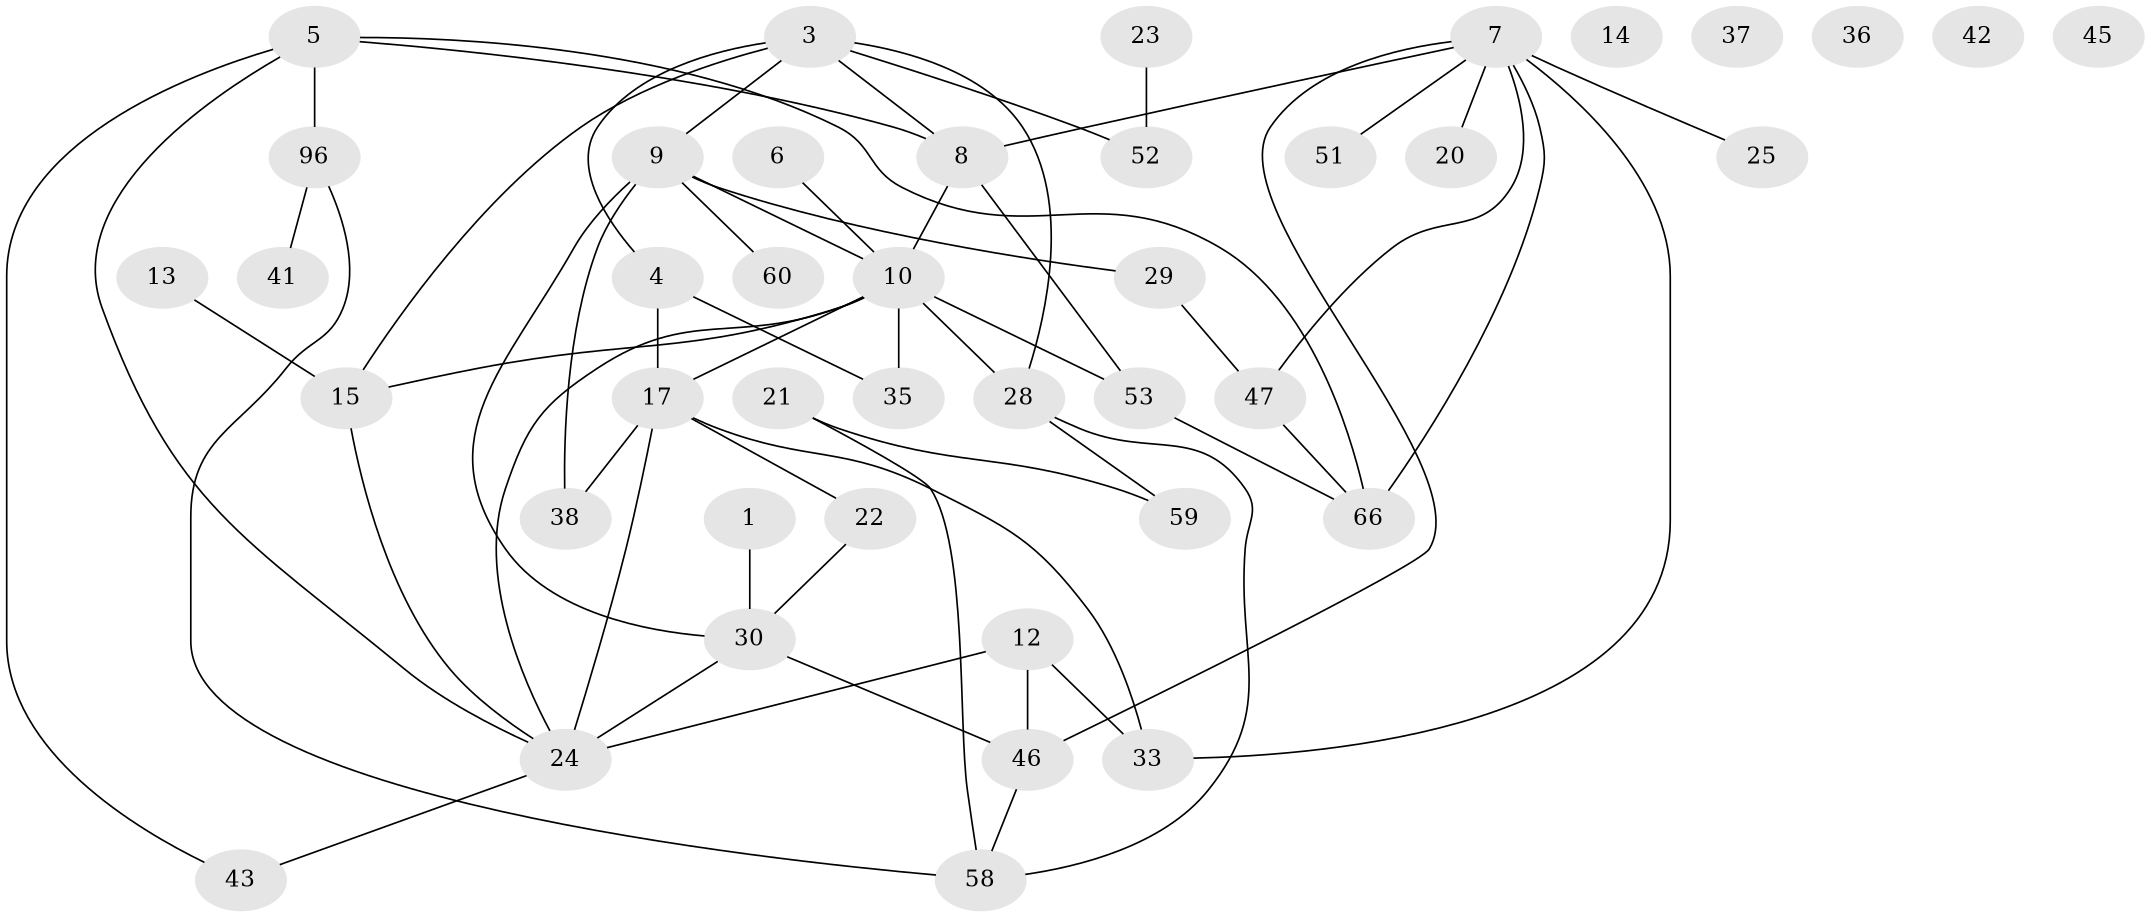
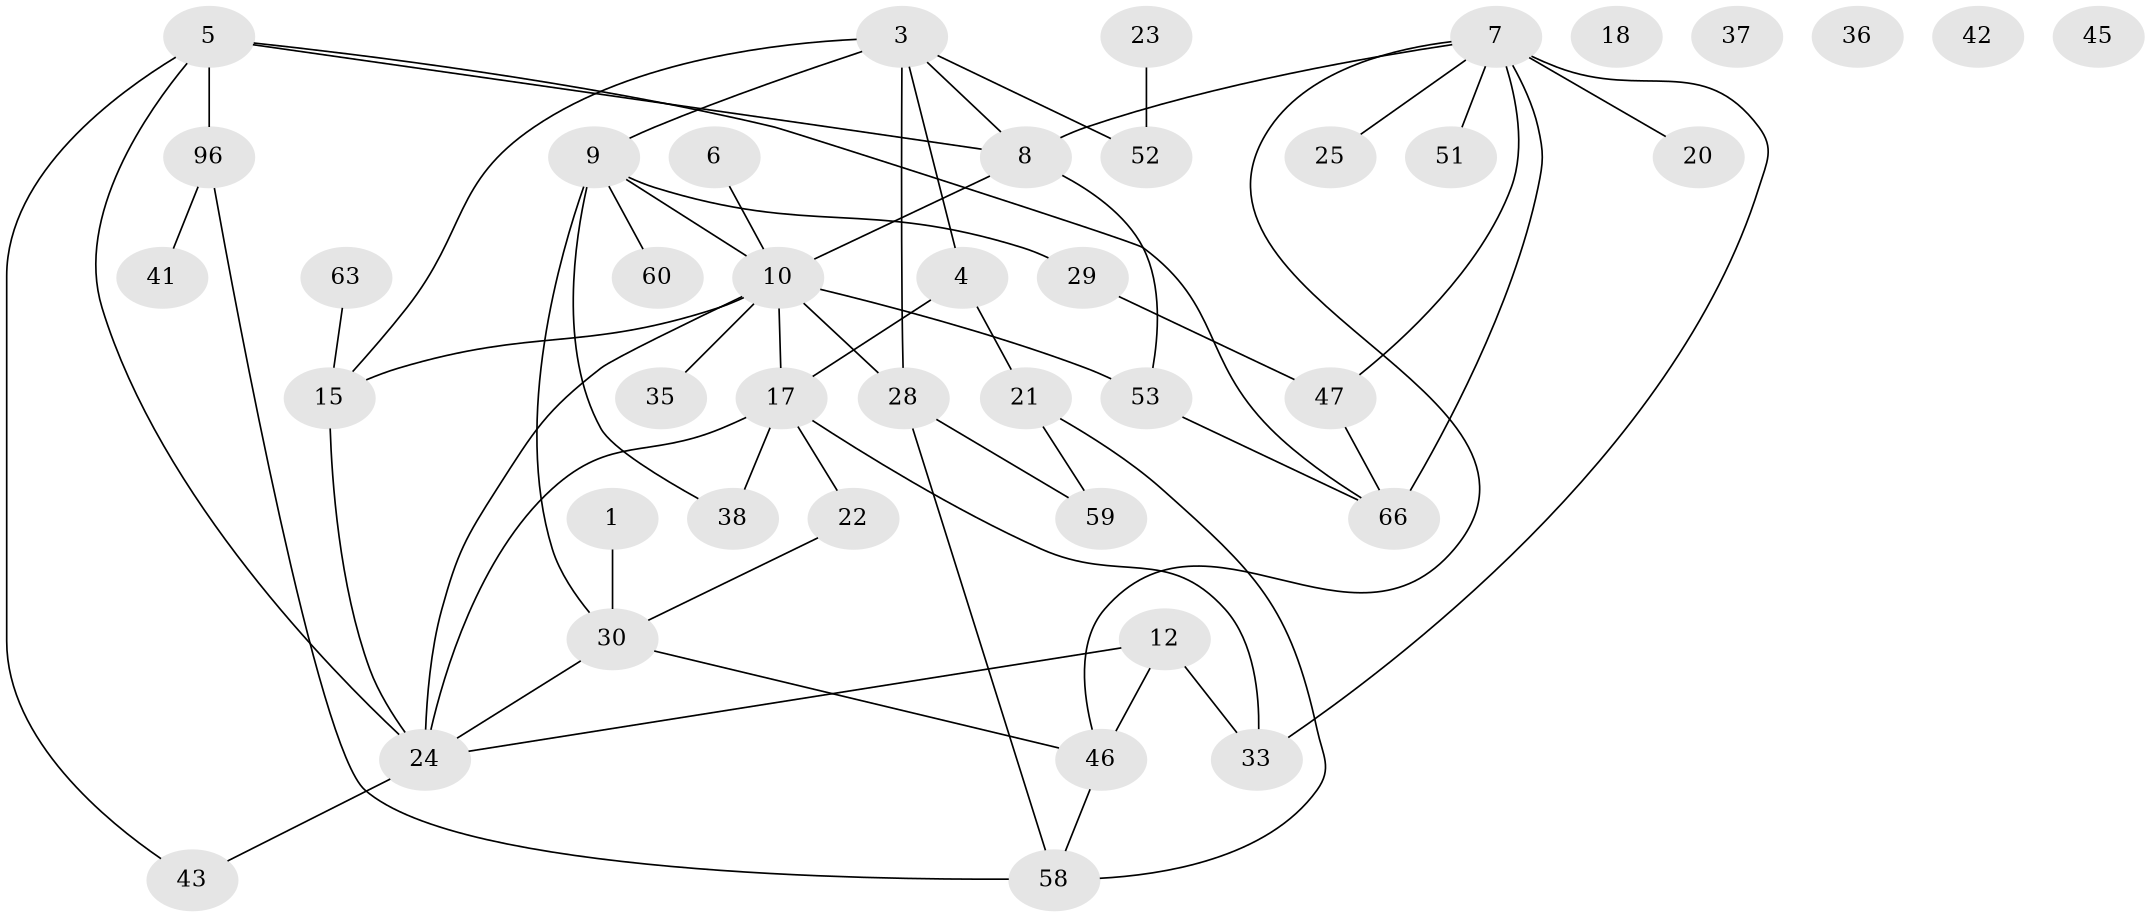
(1617, 37) -> (1617, 37)
(162, 278) -> (346, 278)
(791, 344) -> (1001, 351)
